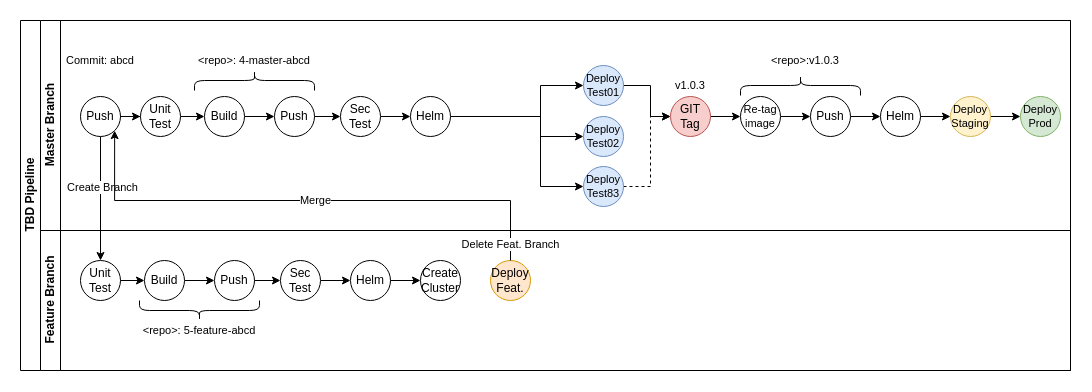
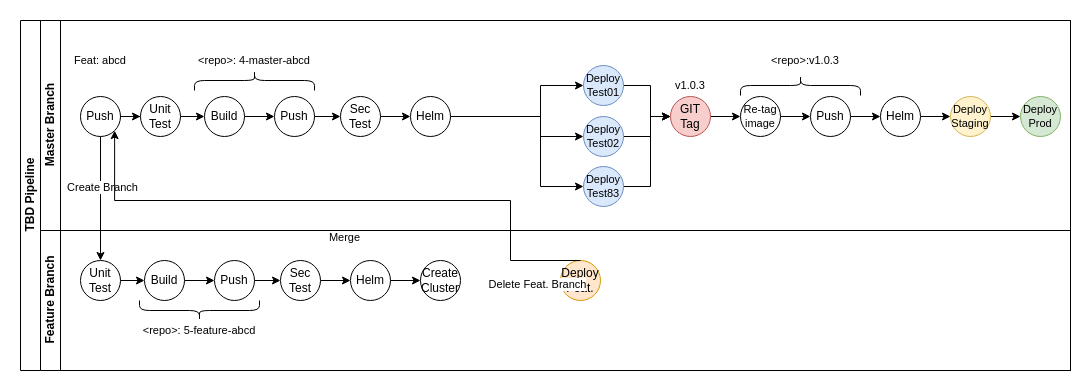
(101, 61) -> (101, 61)
none -> (636, 137)
(651, 176) -> (651, 176)
(511, 281) -> (581, 281)
